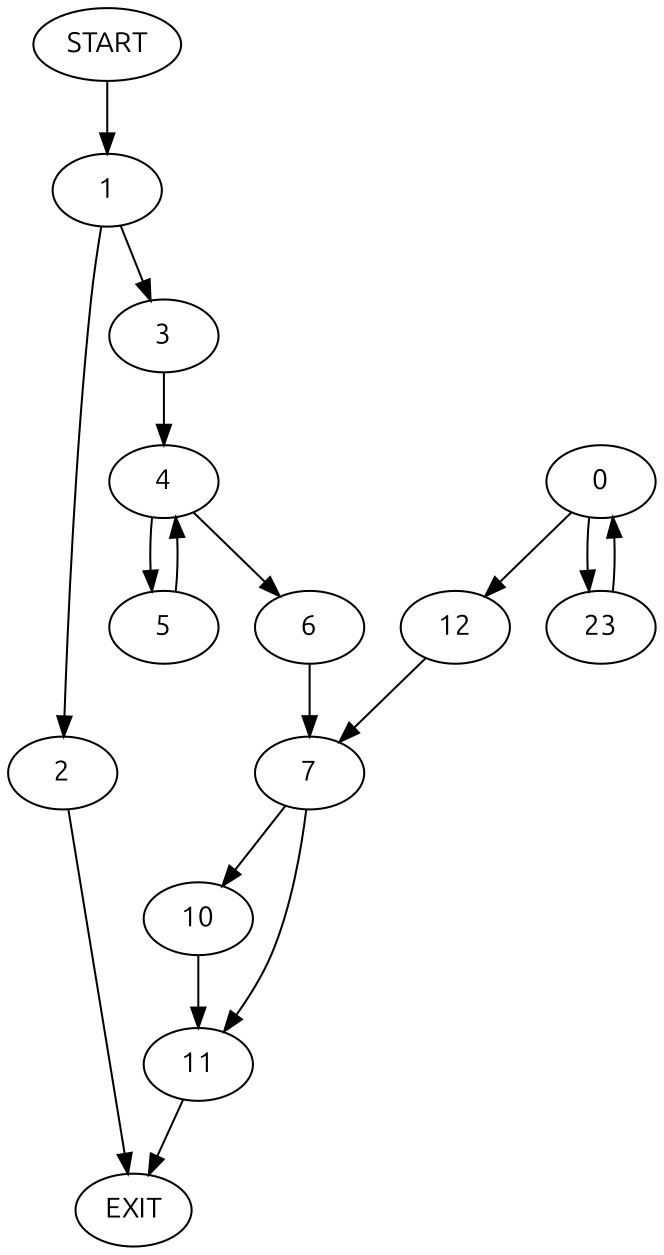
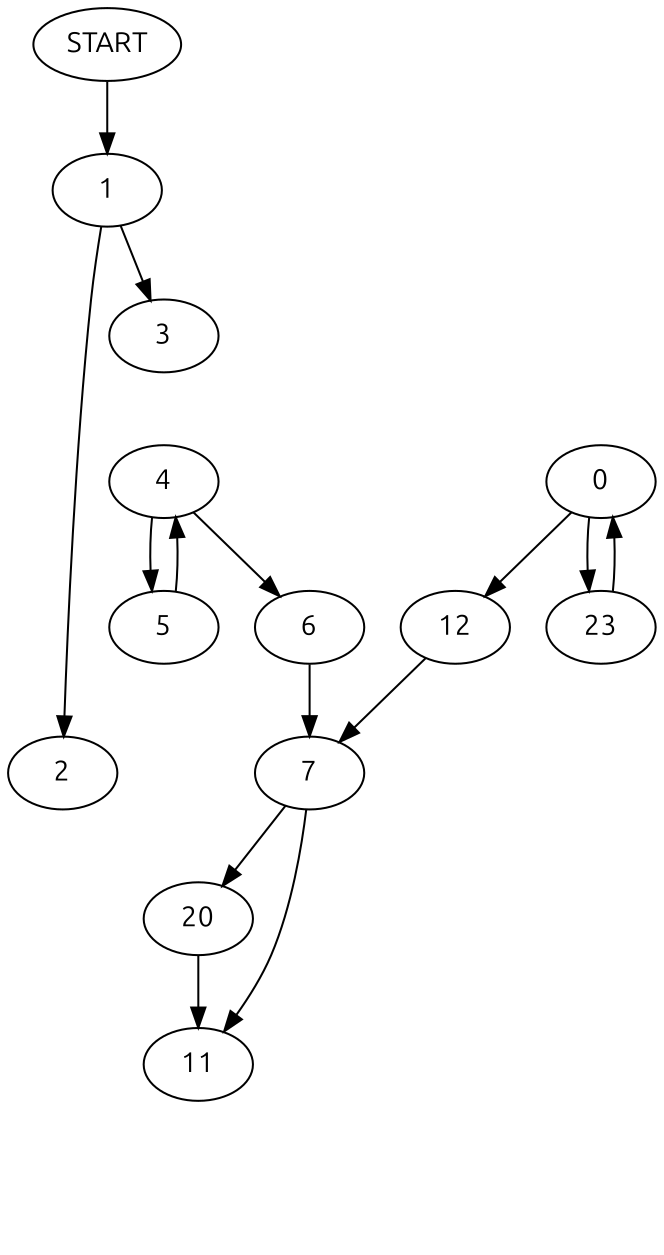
(164, 399) -> none
(198, 919) -> (198, 919)
(134, 1210) -> none
